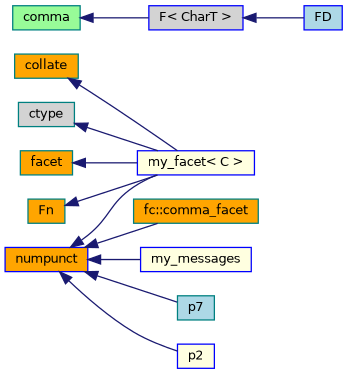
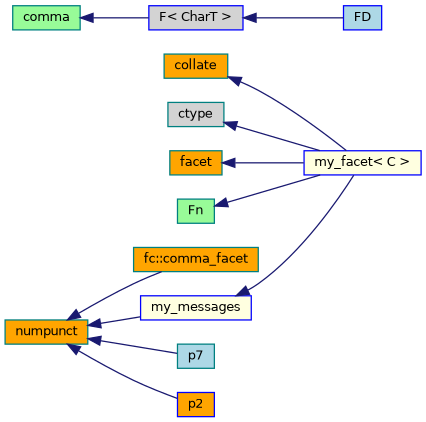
(116, 203) -> (307, 238)
(46, 211) -> (196, 211)
(46, 260) -> (46, 332)
(196, 356) -> (196, 405)
